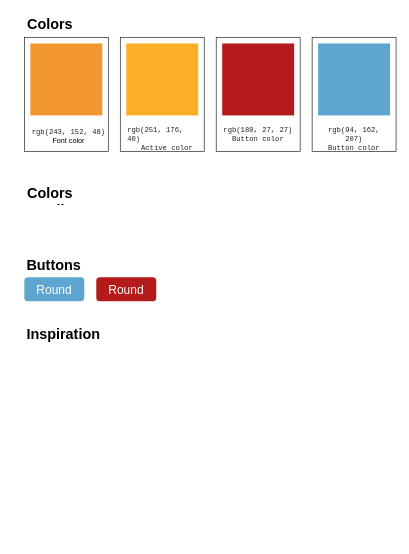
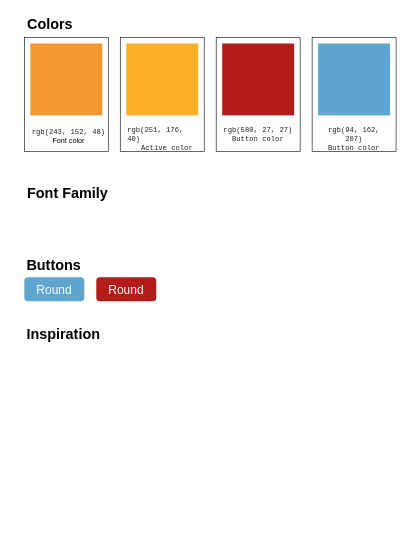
(258, 134) -> (258, 134)
(50, 180) -> (47, 180)
